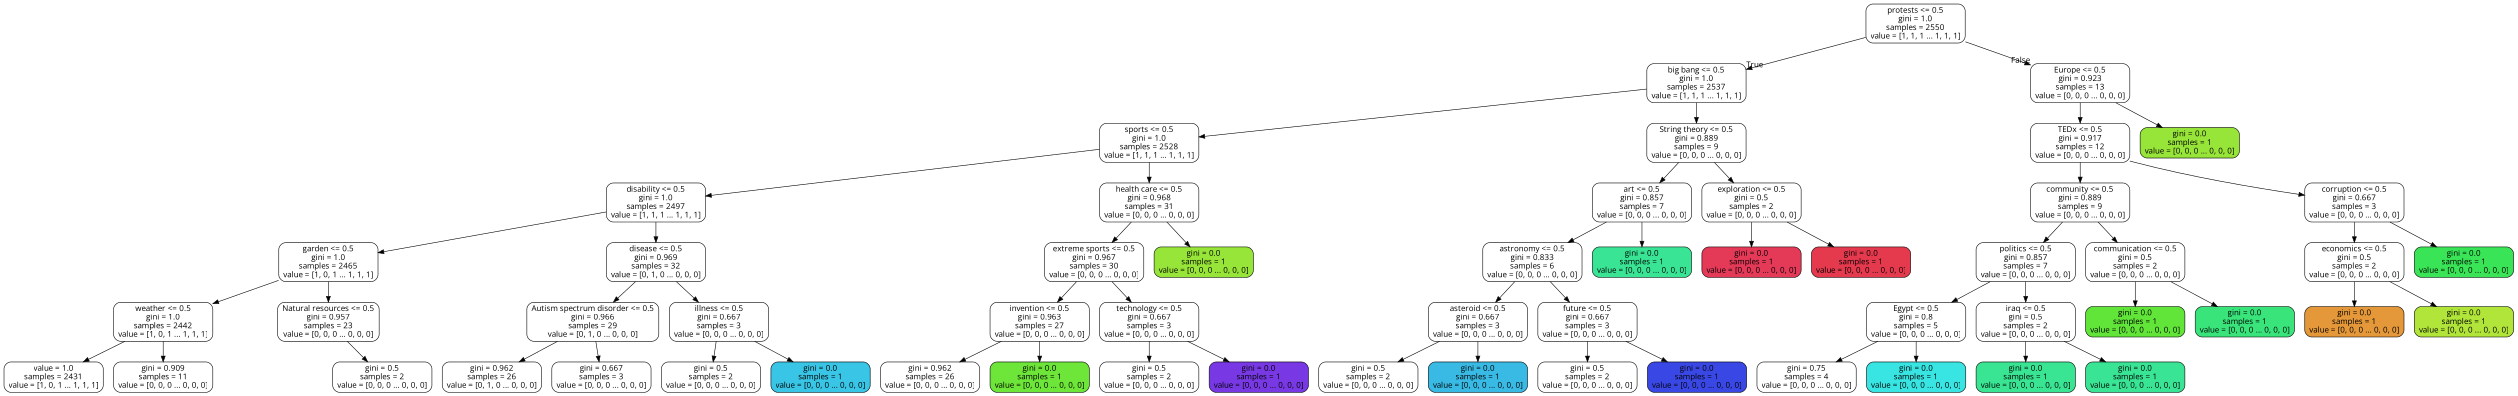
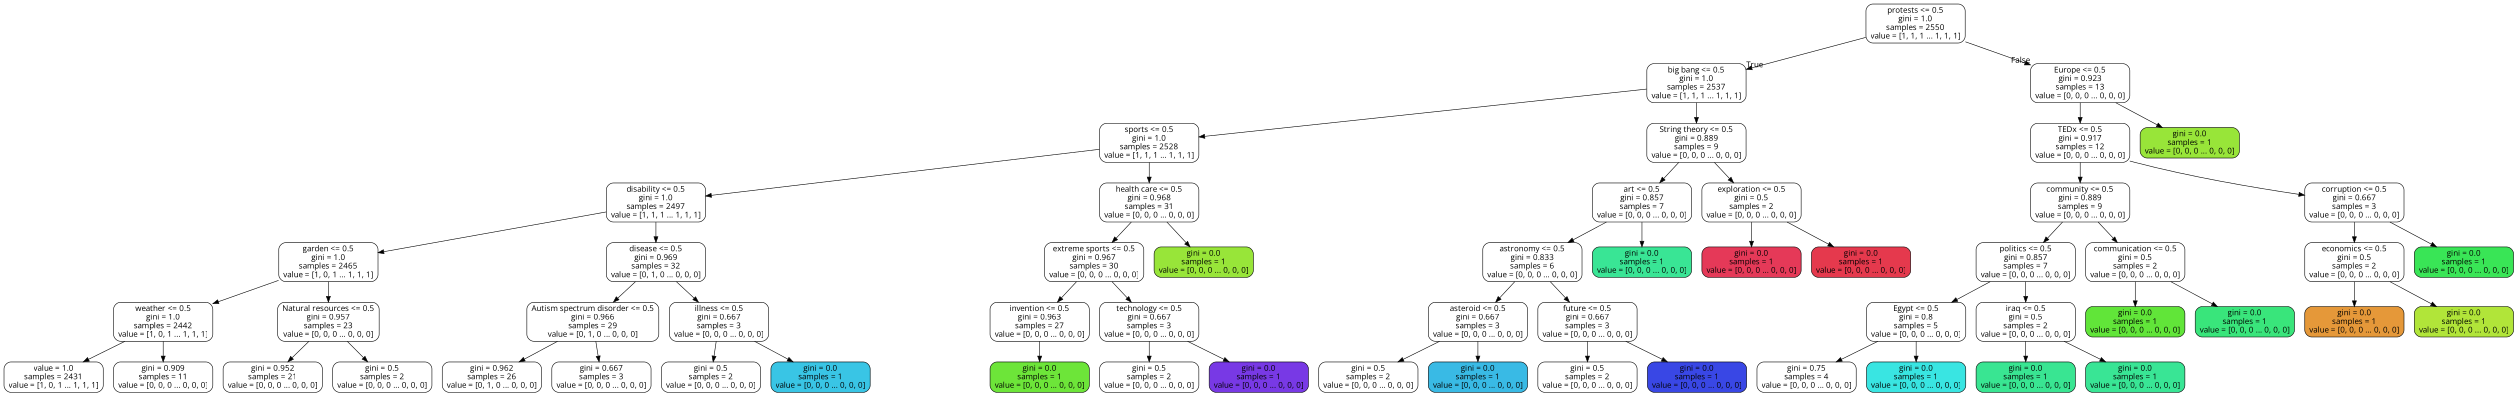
none -> (273, 377)
(930, 377) -> none
